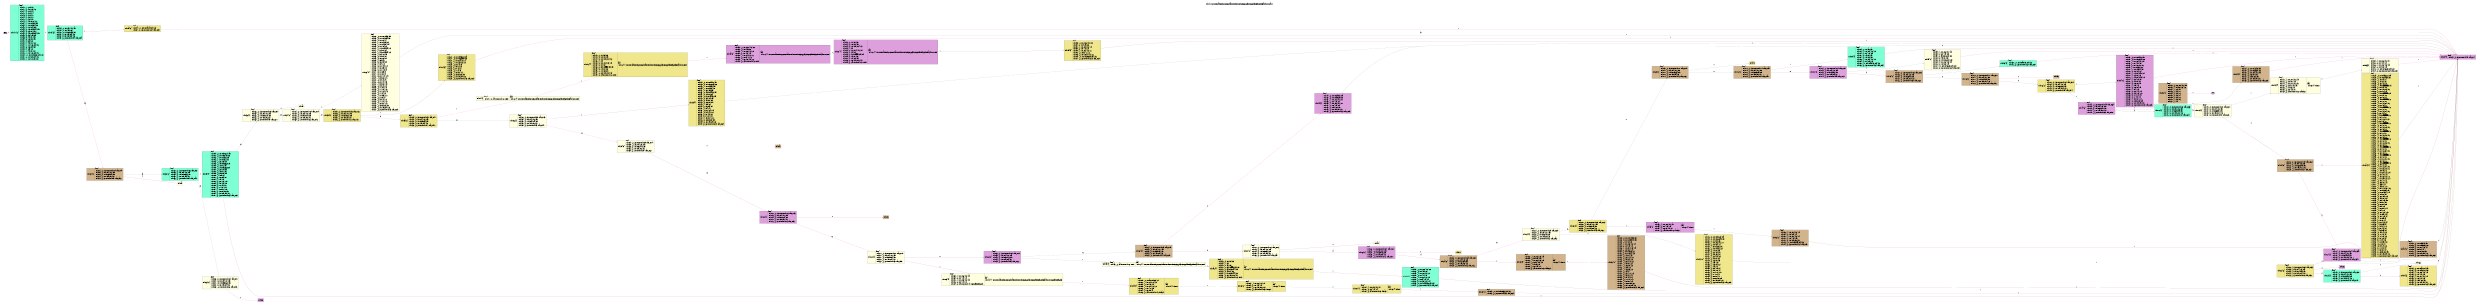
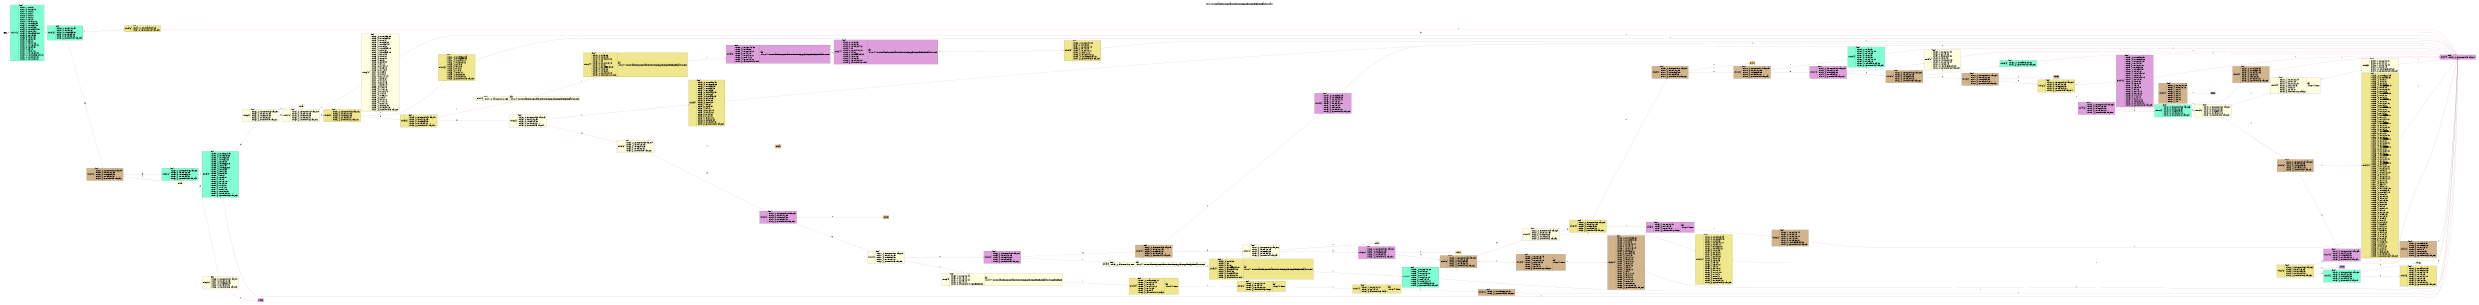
(2213, 93) -> (2213, 93)
